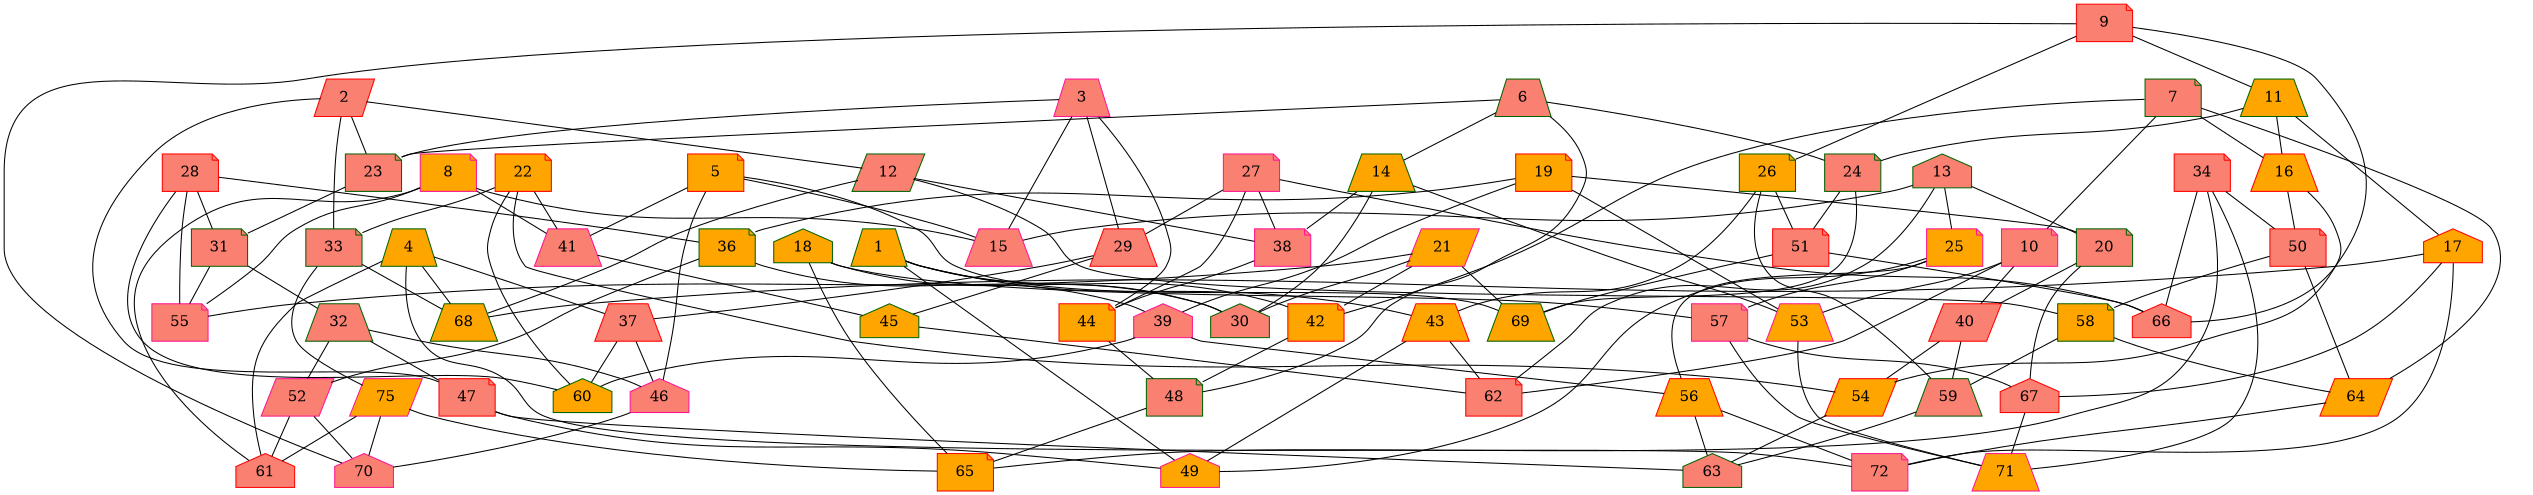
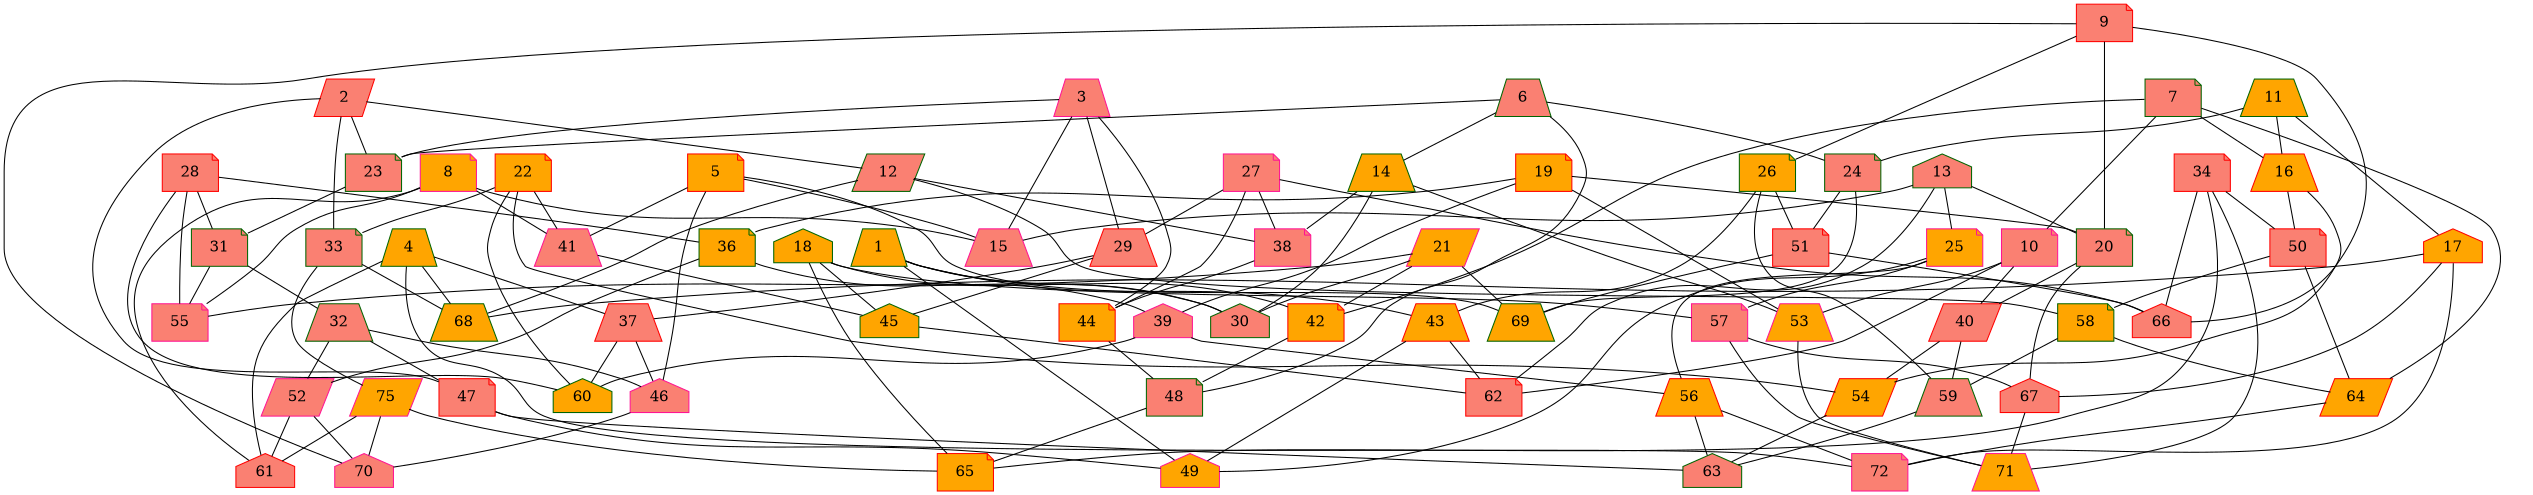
(2192, 61) -> (2104, 140)
none -> (848, 286)
